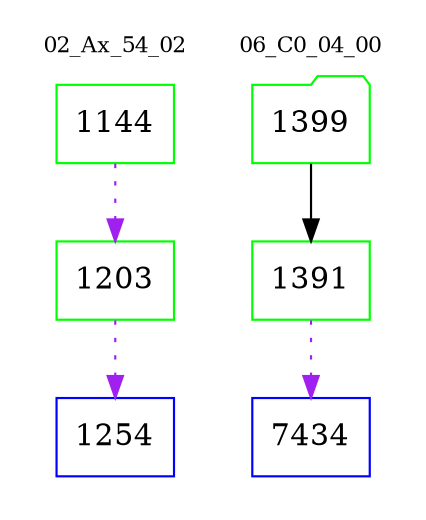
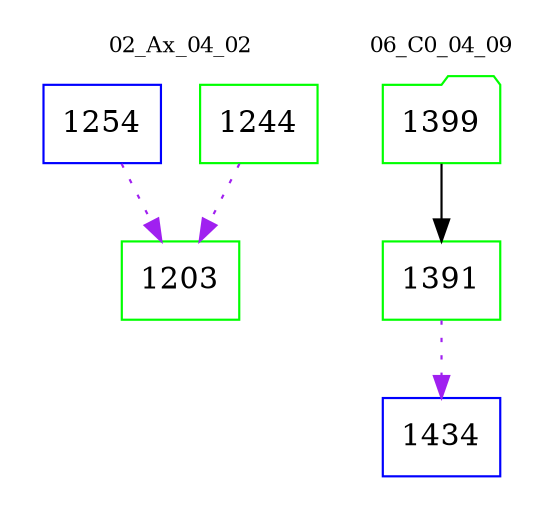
(115, 47) -> (181, 47)
(311, 47) -> (442, 47)
(115, 124) -> (259, 124)
(115, 348) -> (136, 193)
(311, 437) -> (442, 437)
